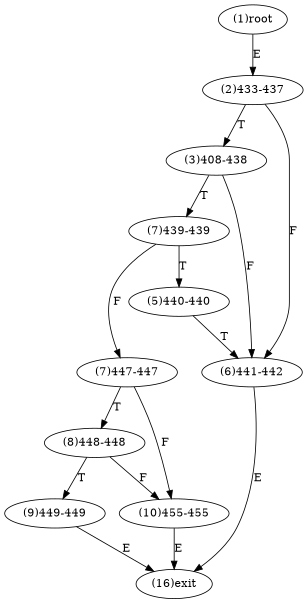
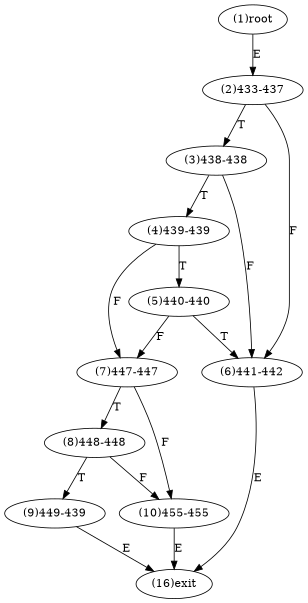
(216, 161) -> (216, 161)
(179, 231) -> (179, 231)
none -> (156, 334)
(55, 513) -> (55, 513)
